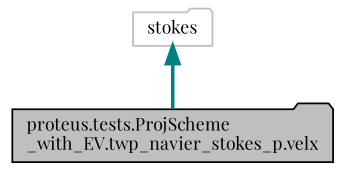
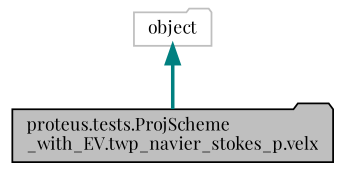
(173, 29) -> (173, 29)
